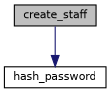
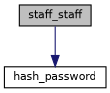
(55, 15) -> (55, 15)
